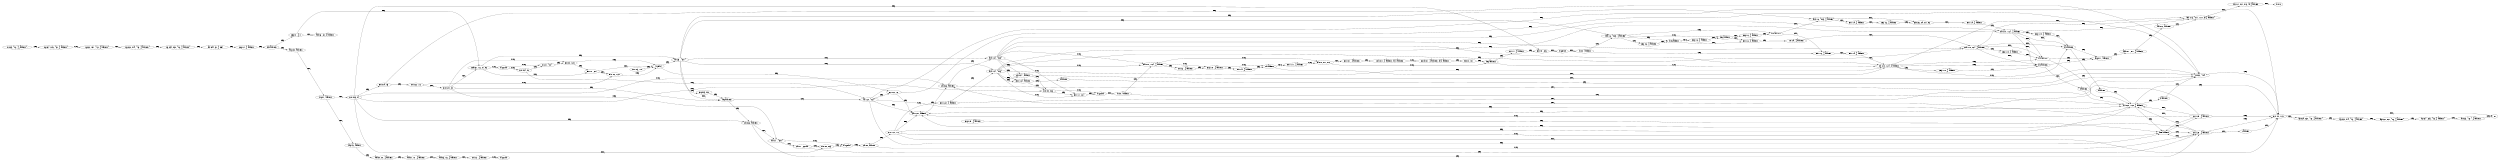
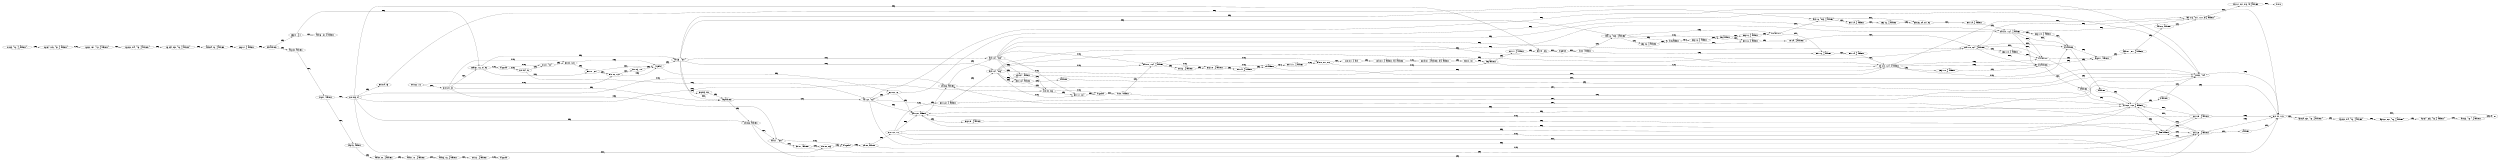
(215, 47) -> (215, 47)
(1352, 61) -> (1352, 61)
none -> (626, 72)
(399, 85) -> none
none -> (941, 122)
(802, 147) -> (802, 147)
